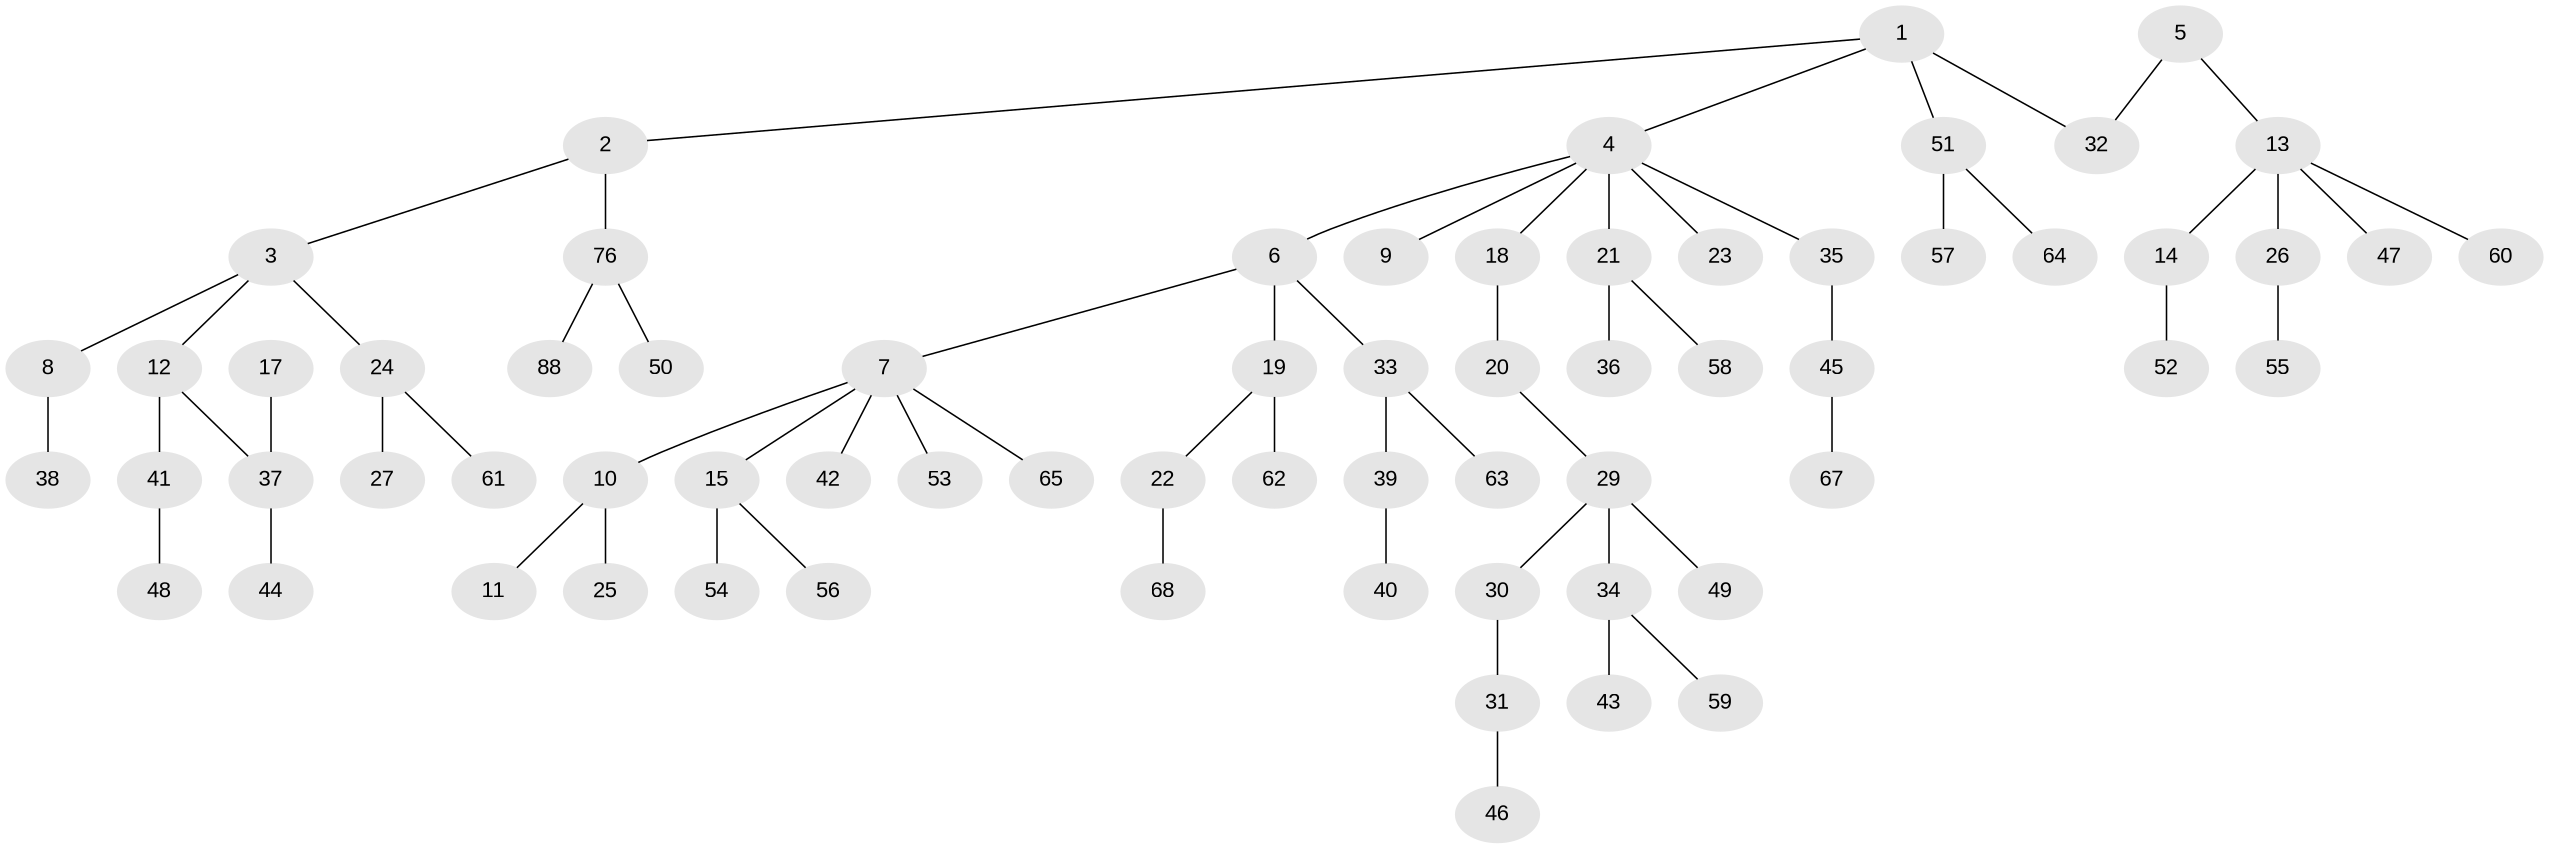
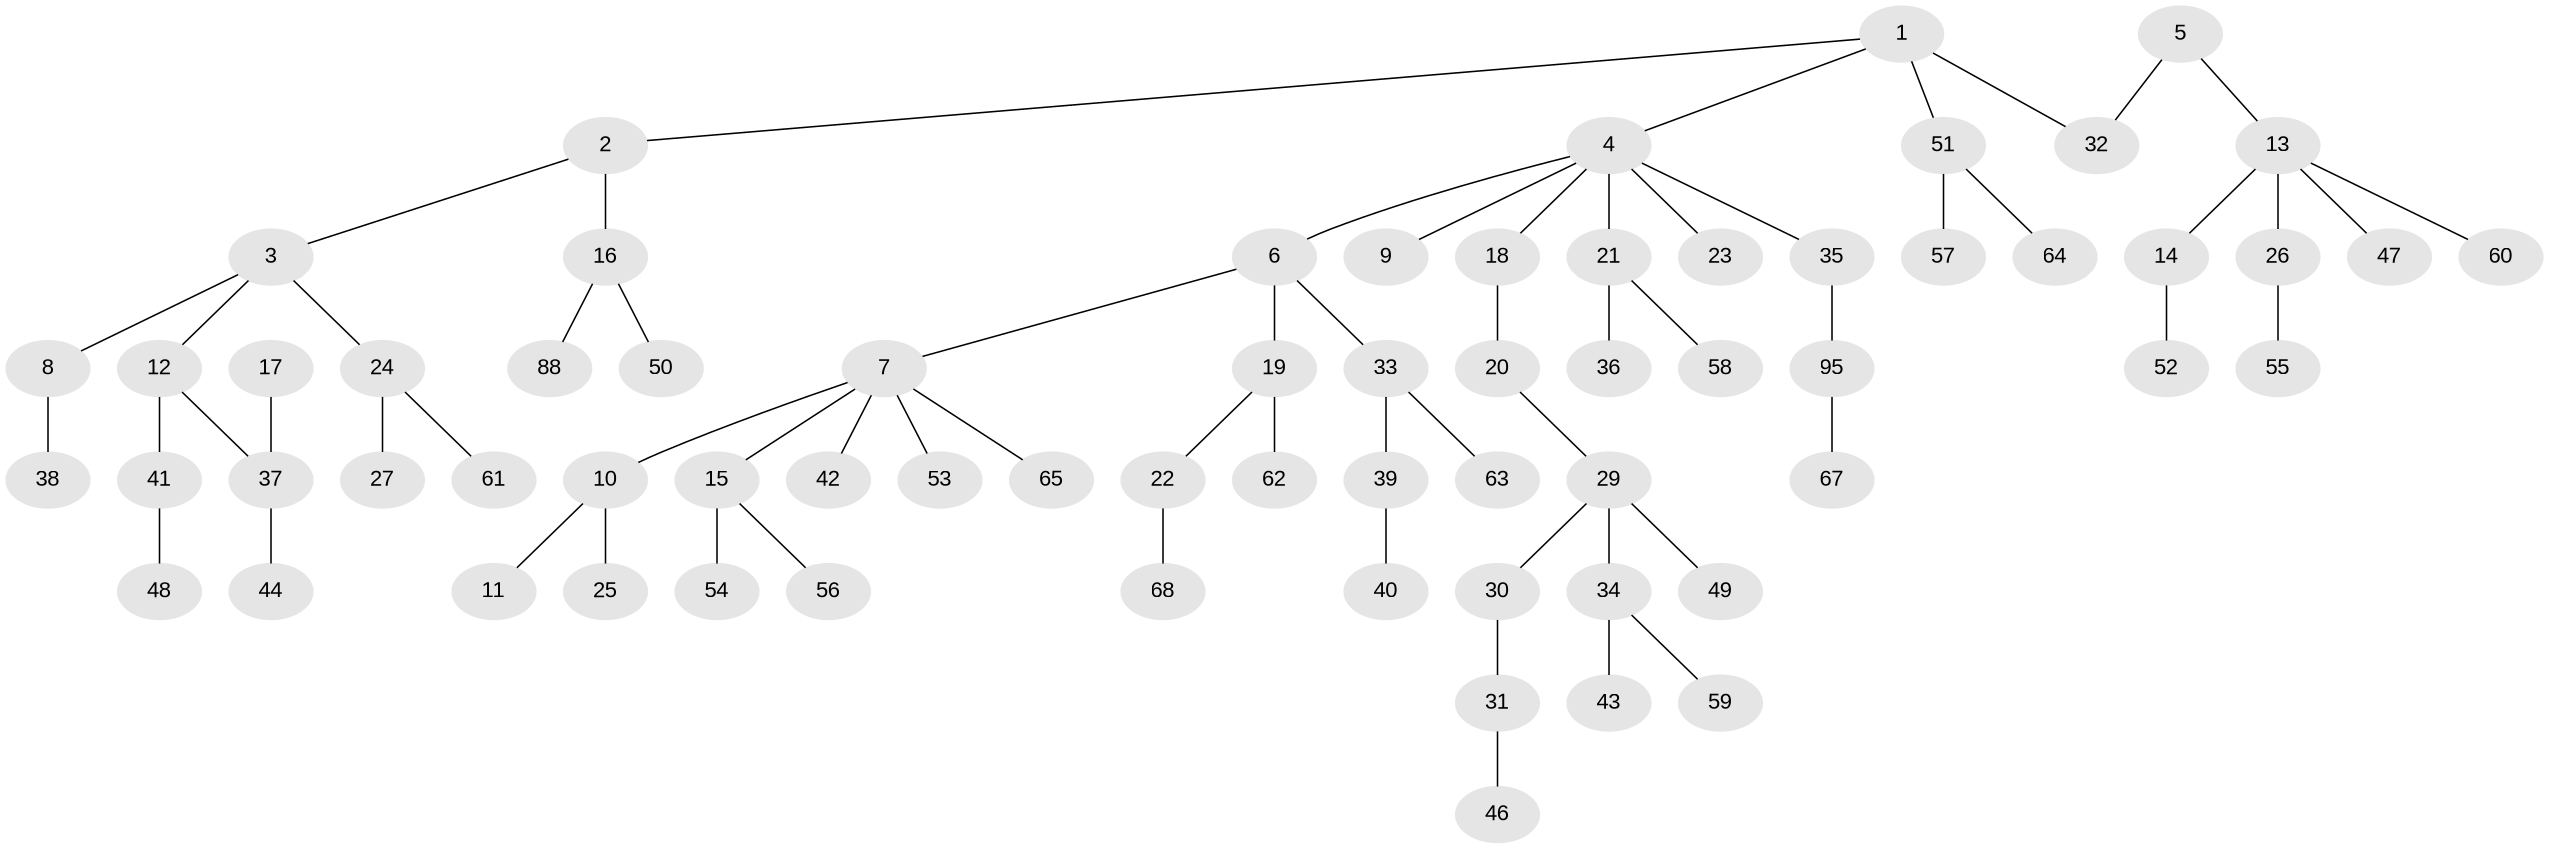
(606, 257) -> (606, 257)
(1832, 369) -> (1832, 369)
